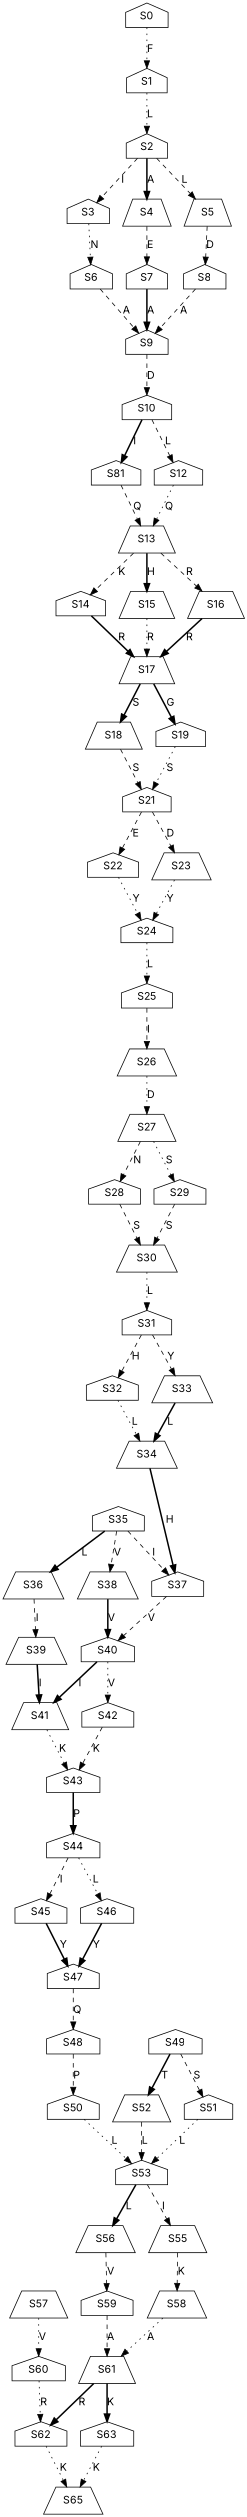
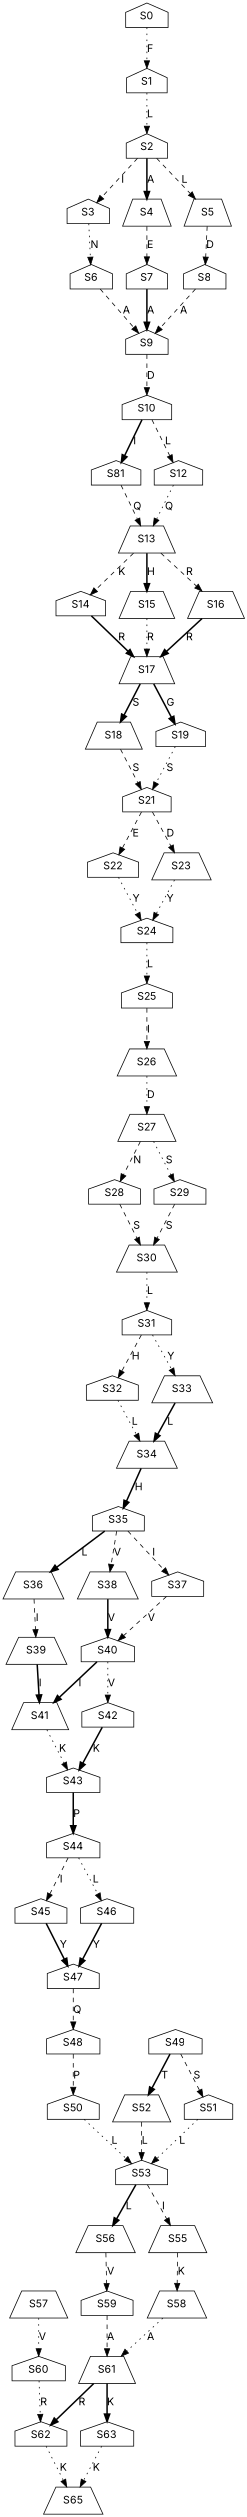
(162, 1352) -> (162, 1352)
(161, 1517) -> (134, 1485)
(93, 1745) -> (93, 1745)
